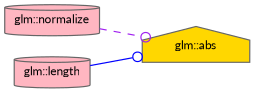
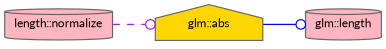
(52, 20) -> (59, 24)
(111, 62) -> (280, 24)
